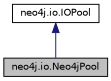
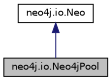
(56, 13) -> (56, 13)
